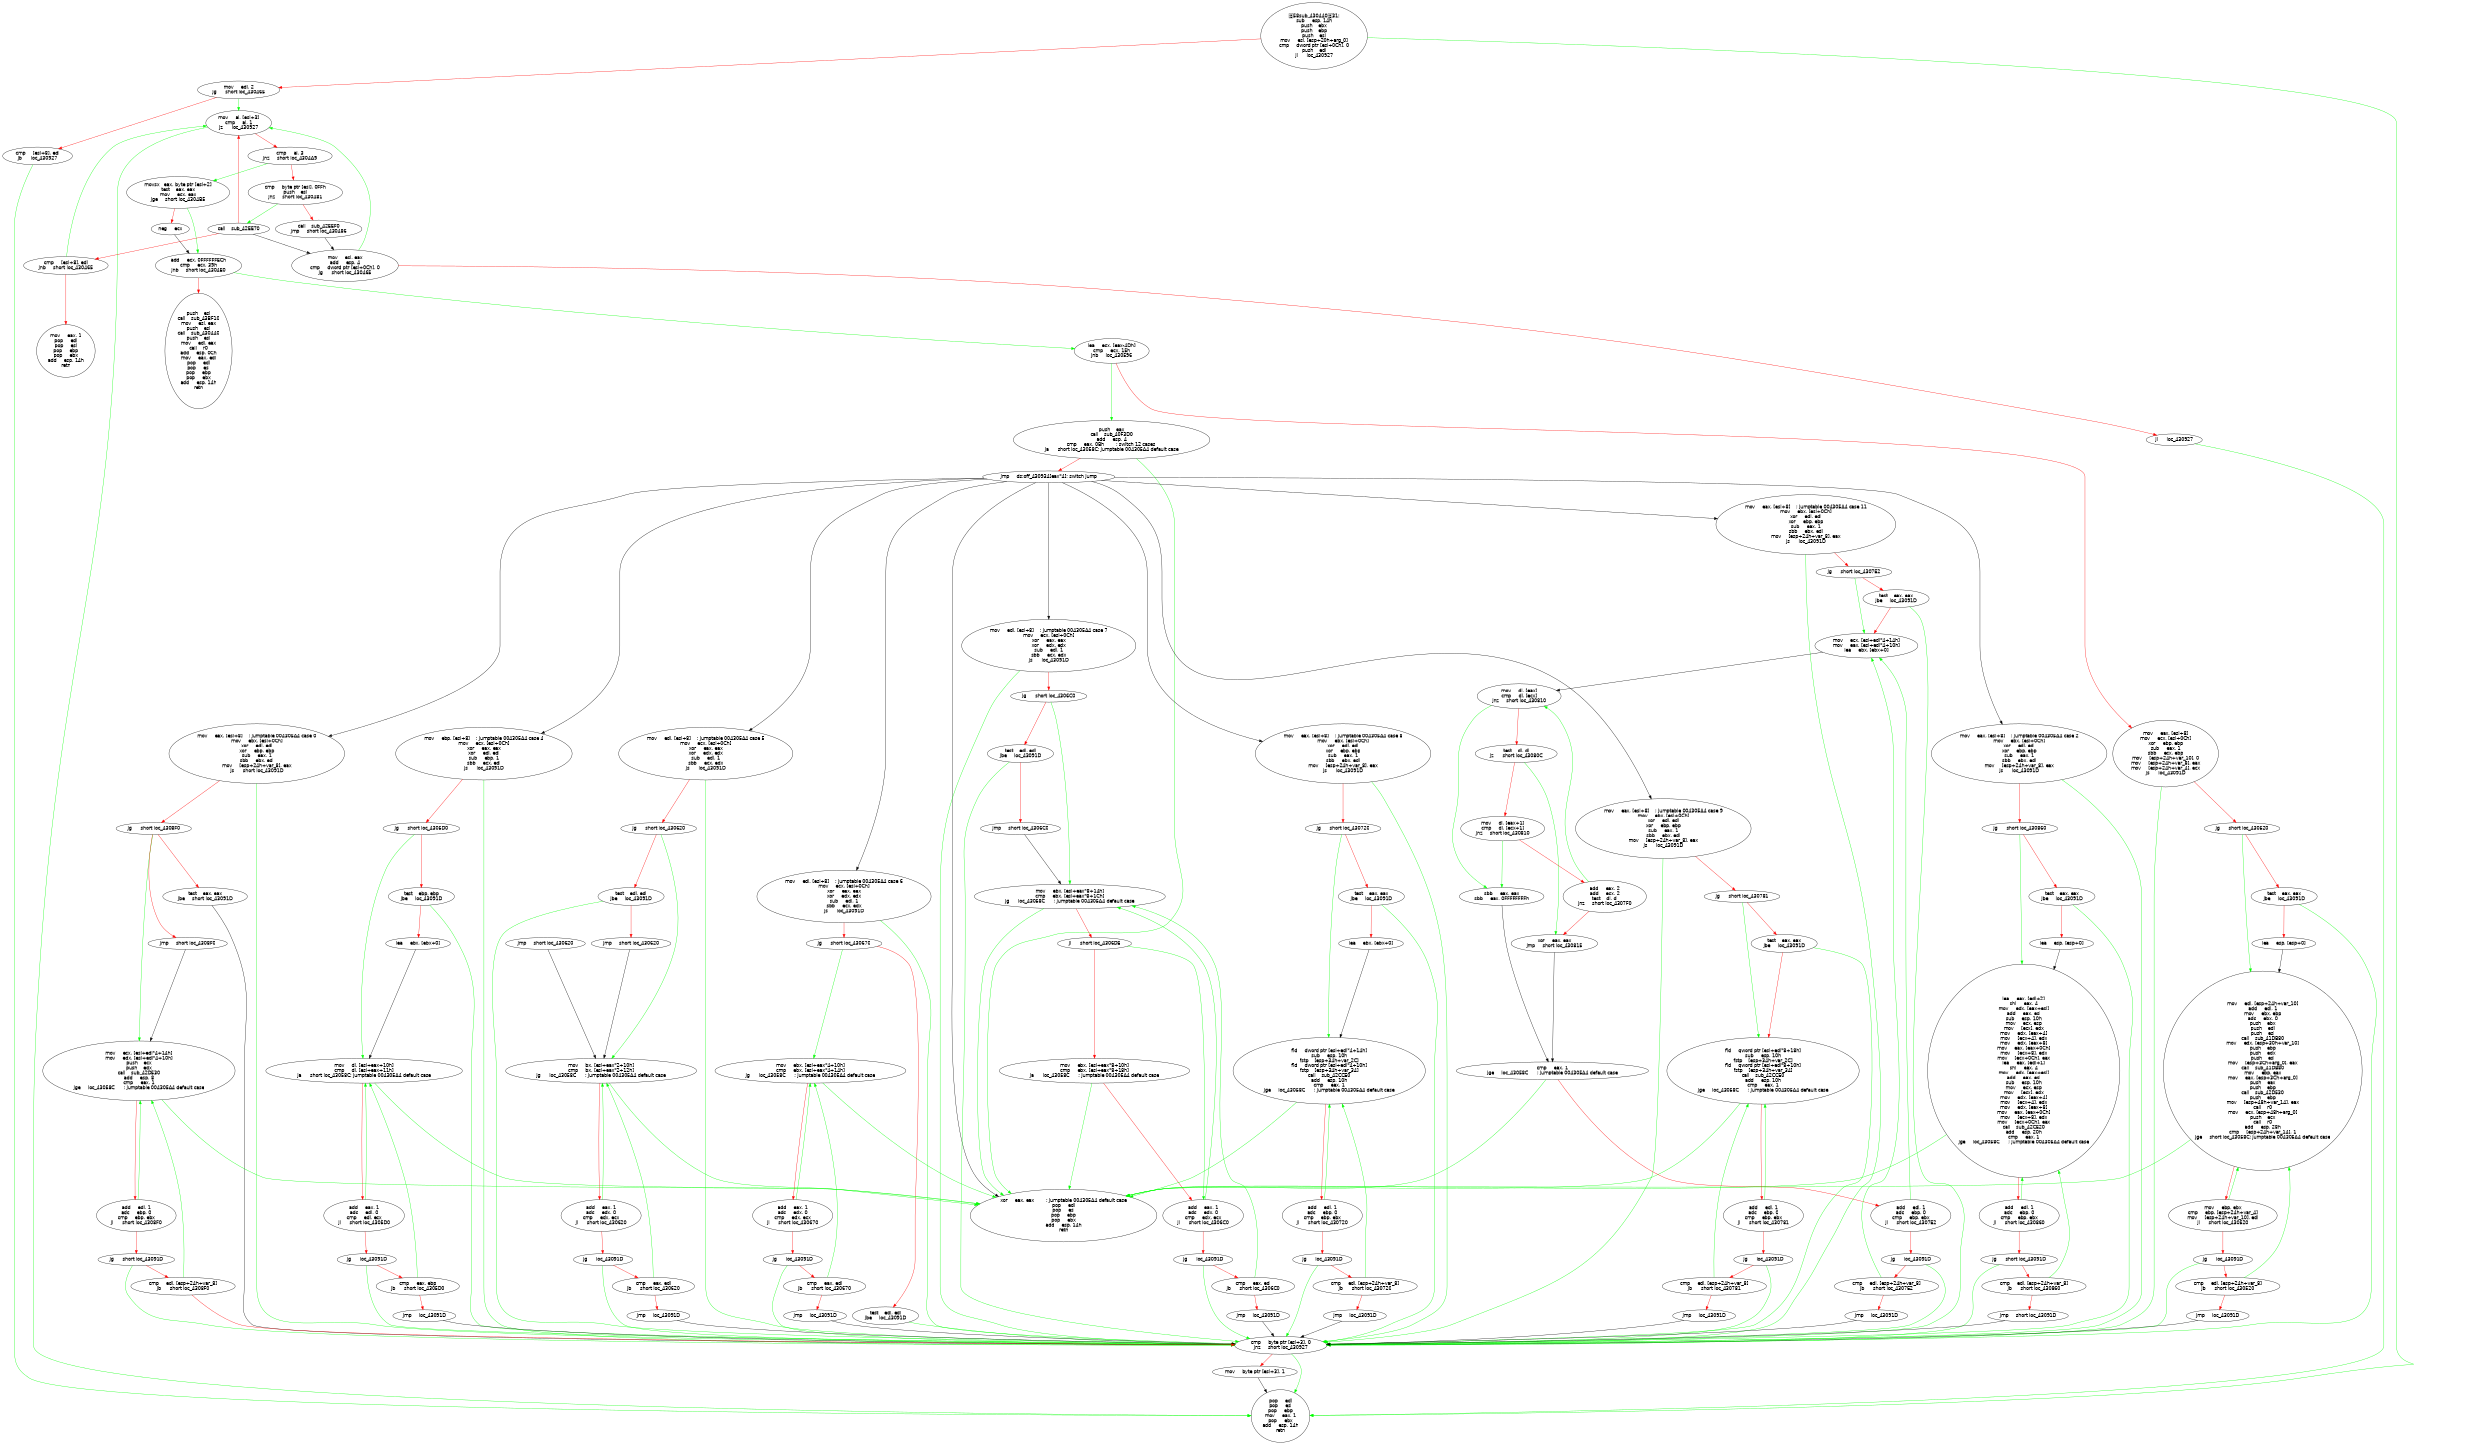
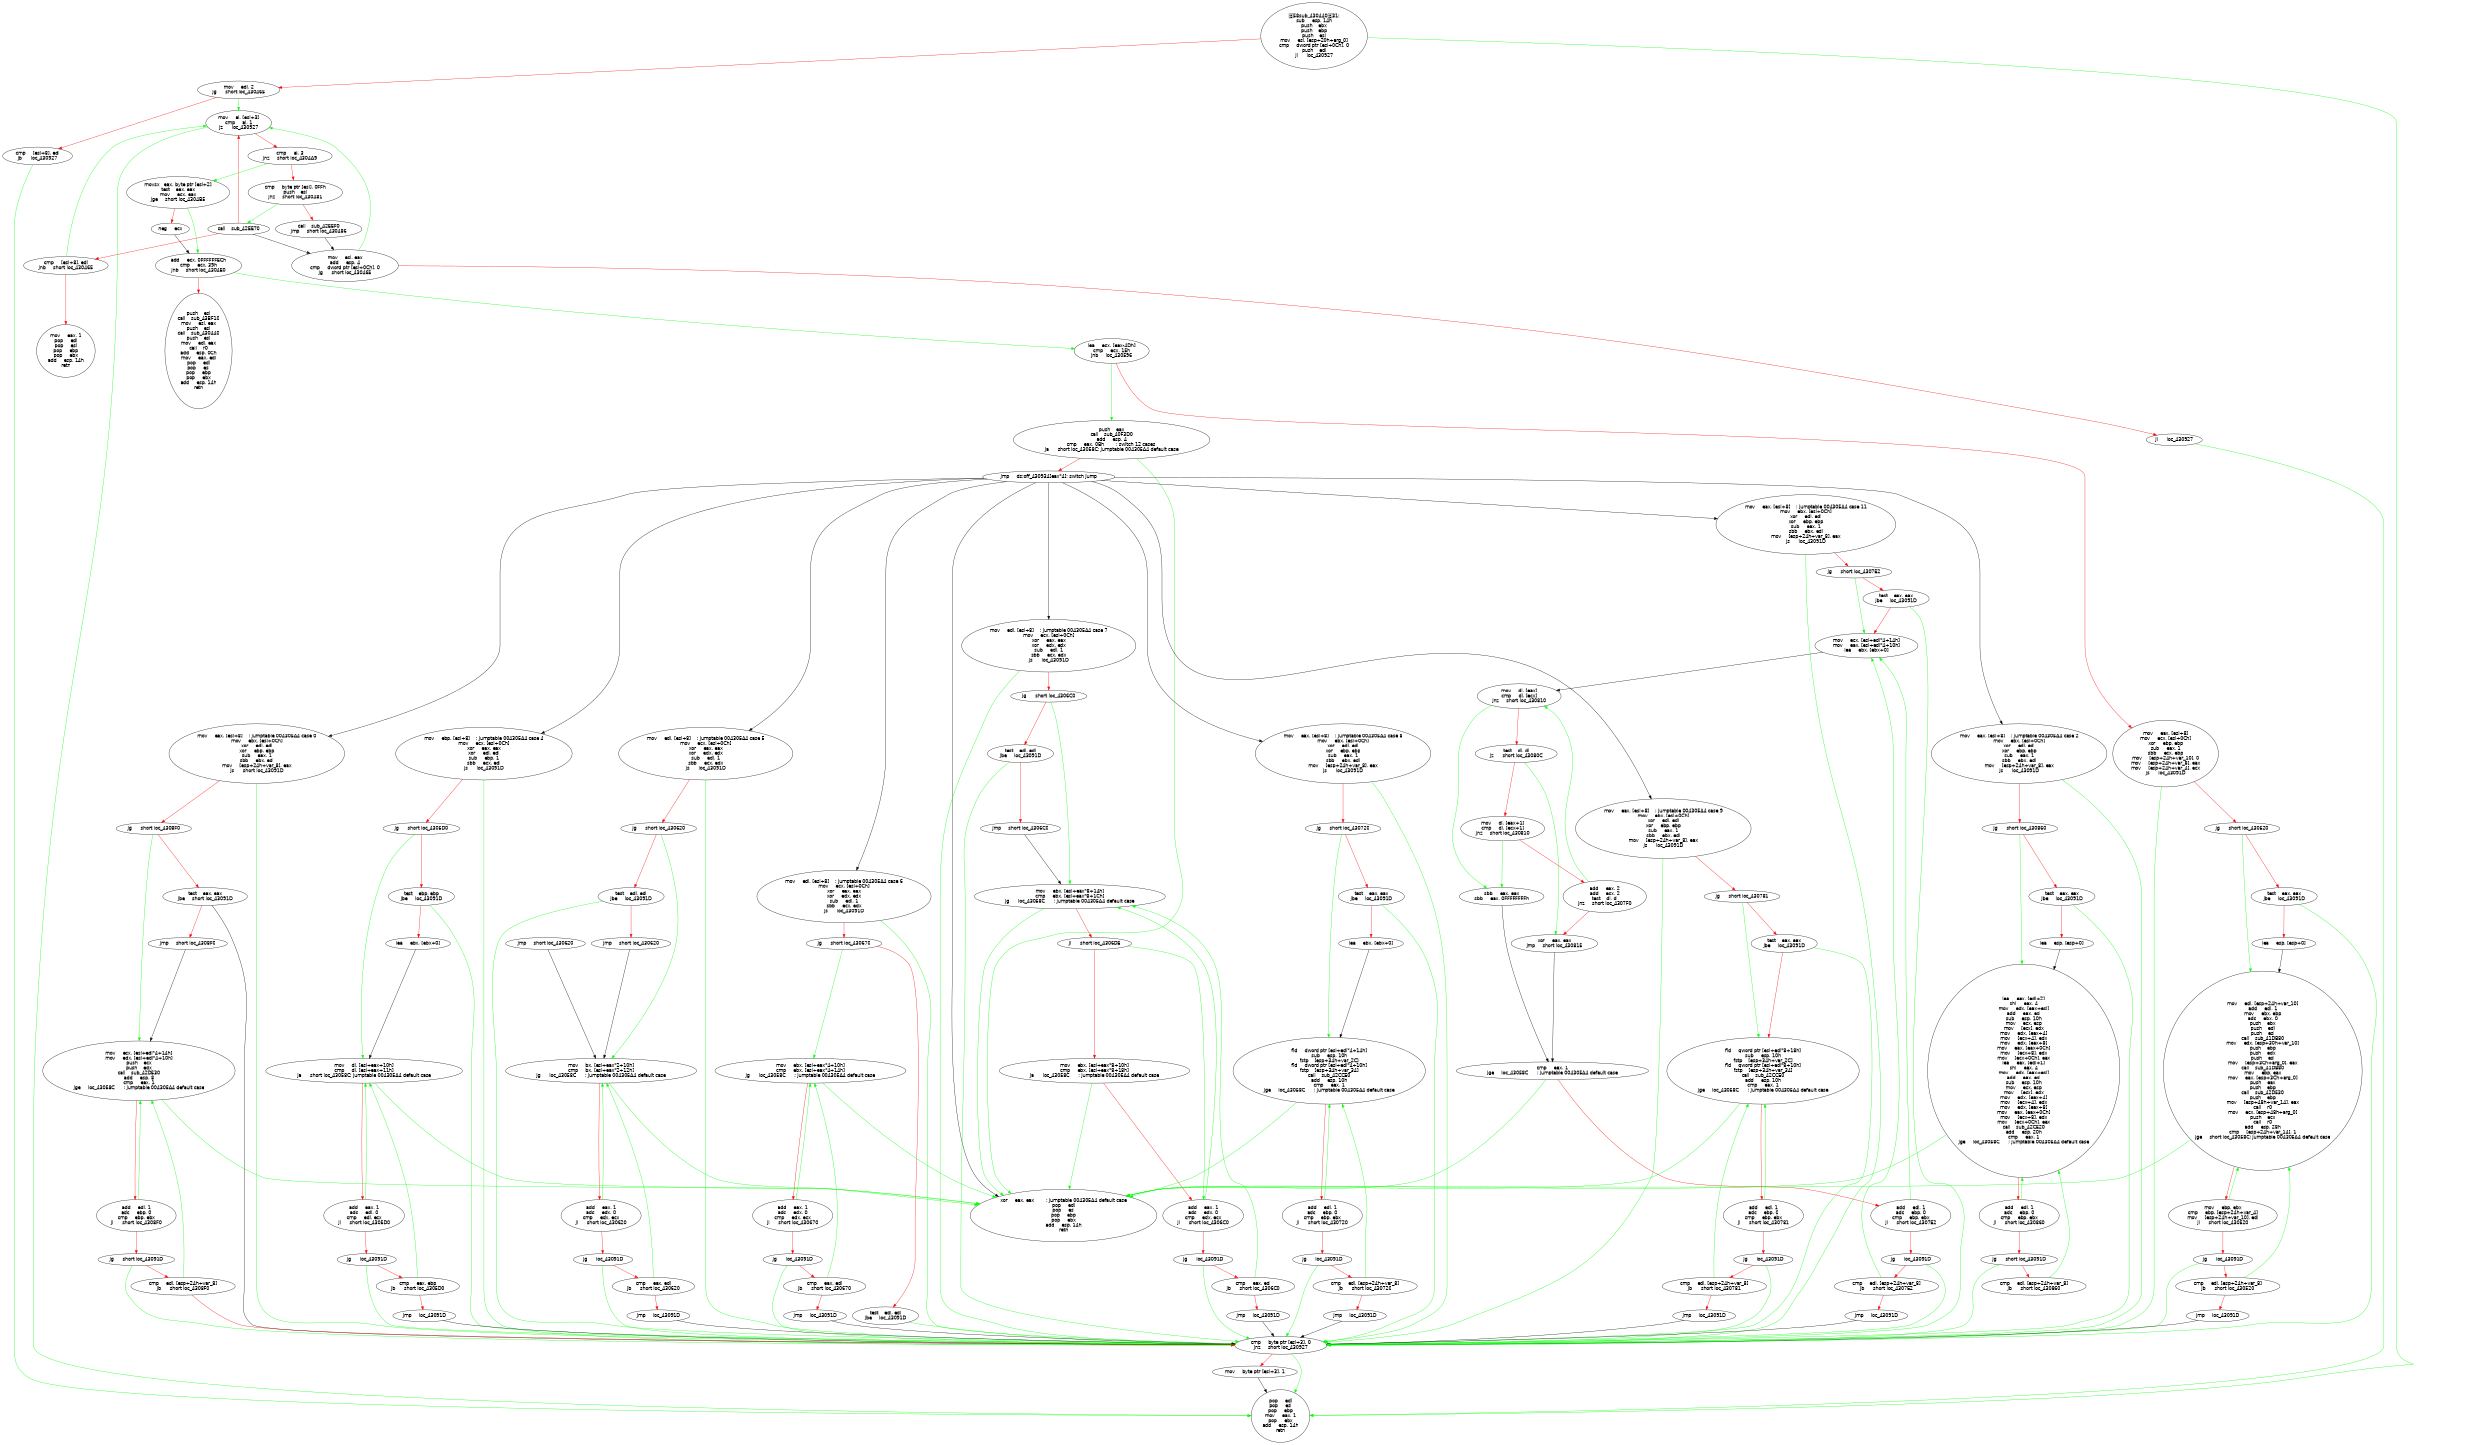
(150, 889) -> (196, 920)
(2028, 1316) -> none
